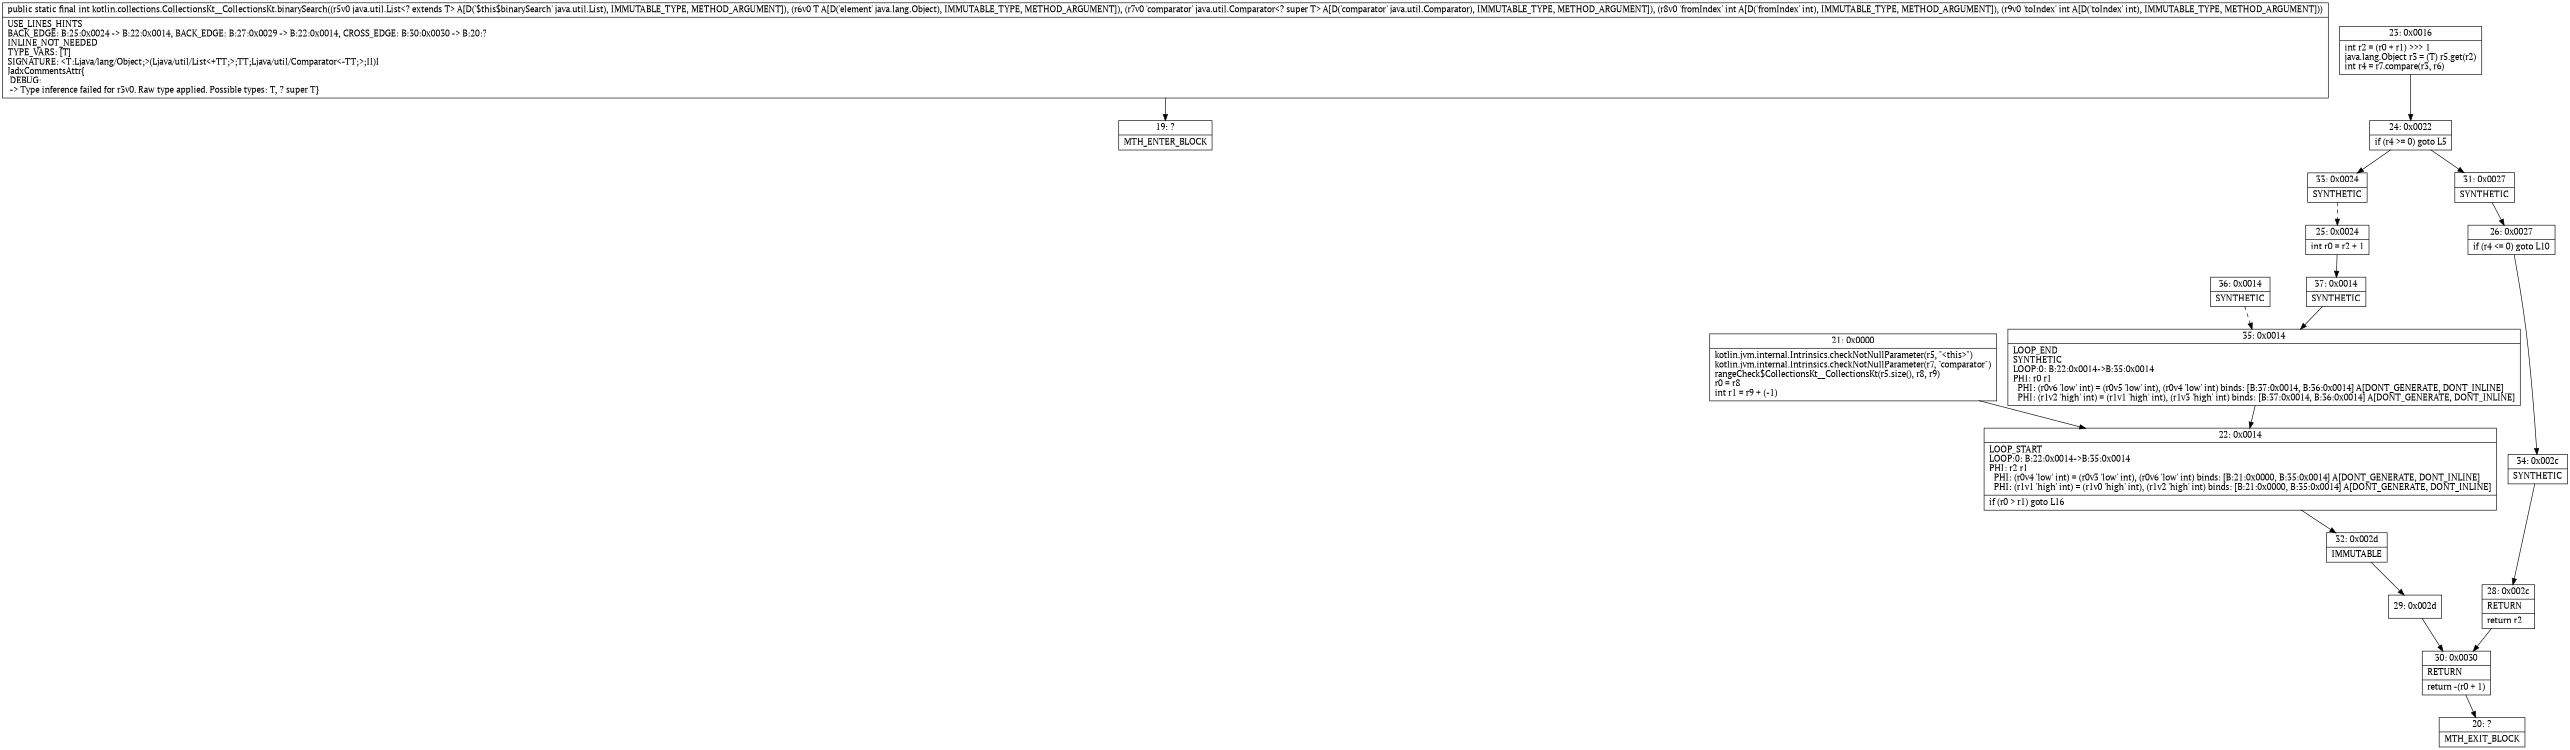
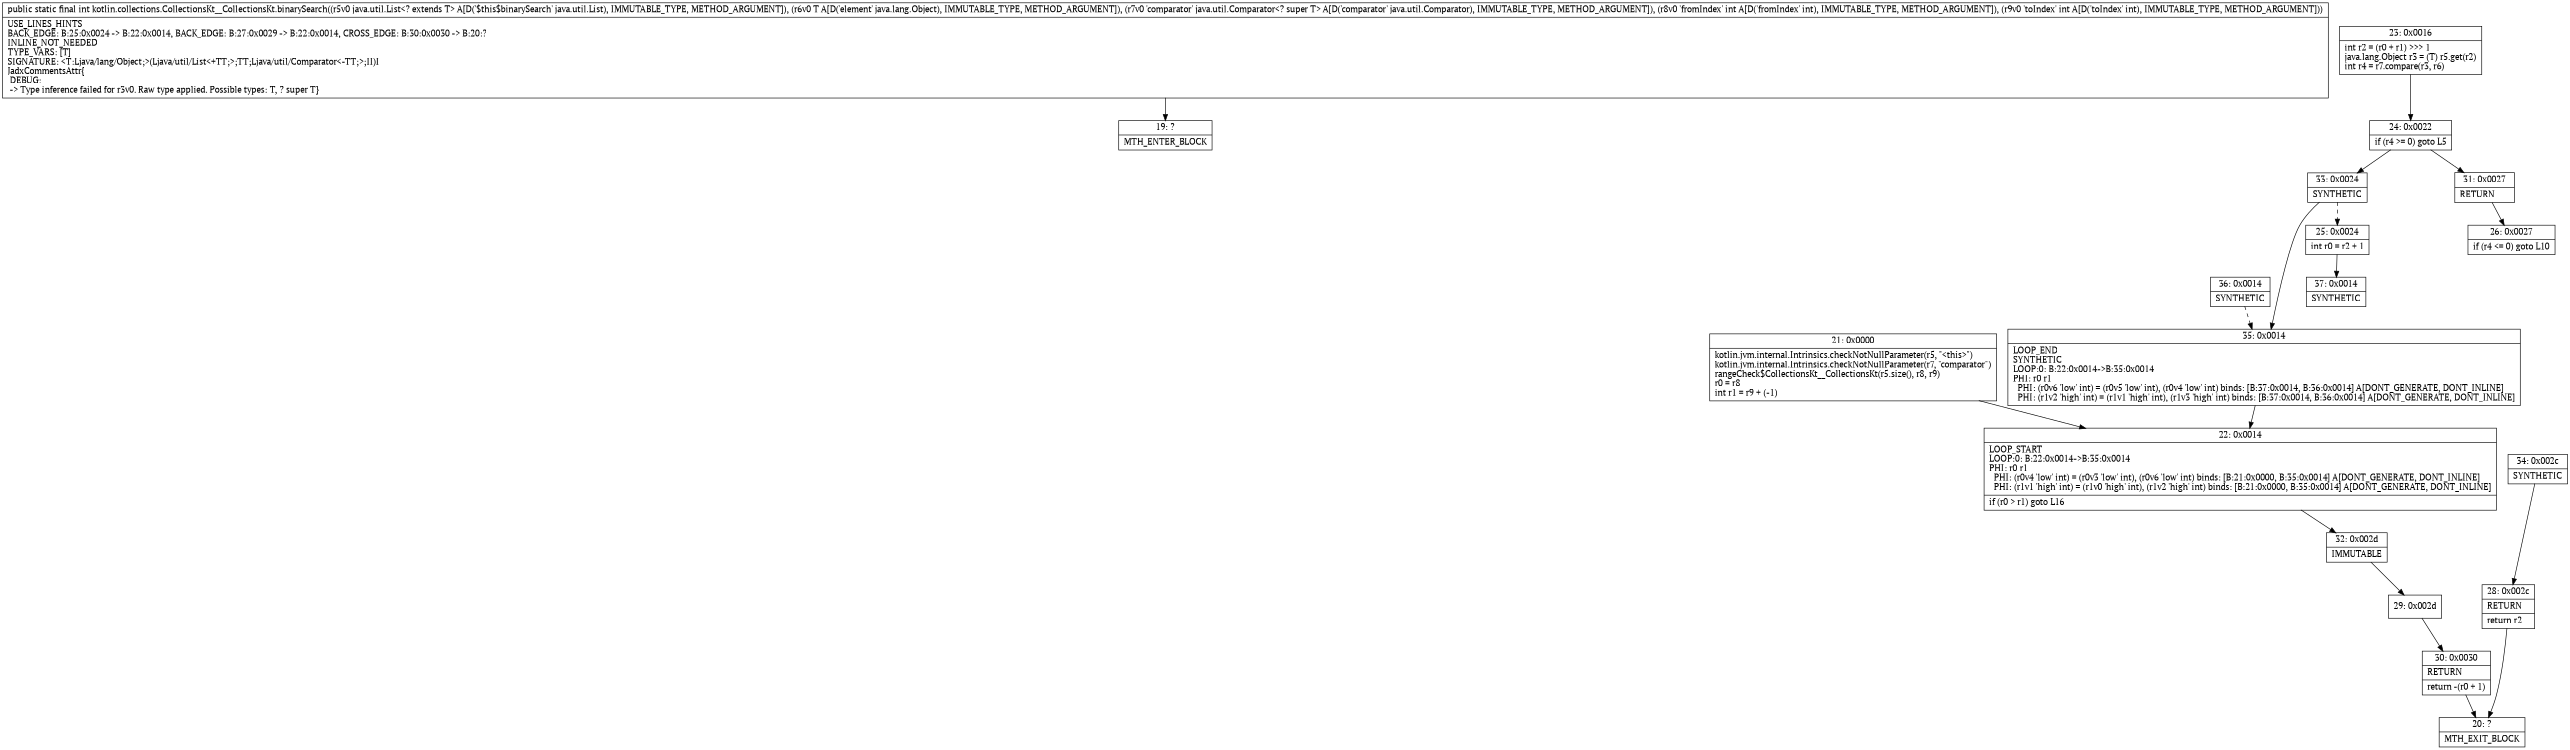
(2485, 195) -> (2477, 195)
(2314, 316) -> (2288, 259)
(2528, 351) -> none
(2010, 469) -> (2010, 469)
(2484, 637) -> (2502, 671)
